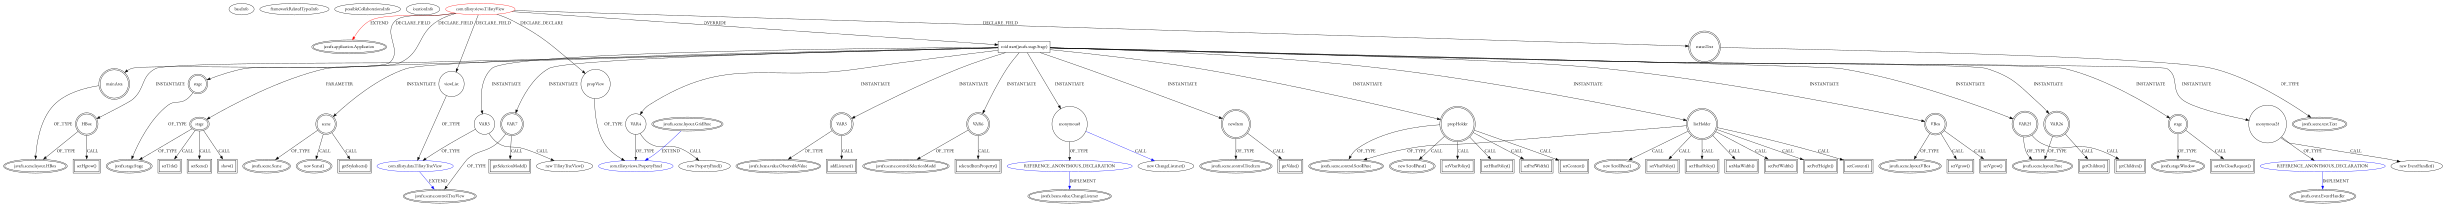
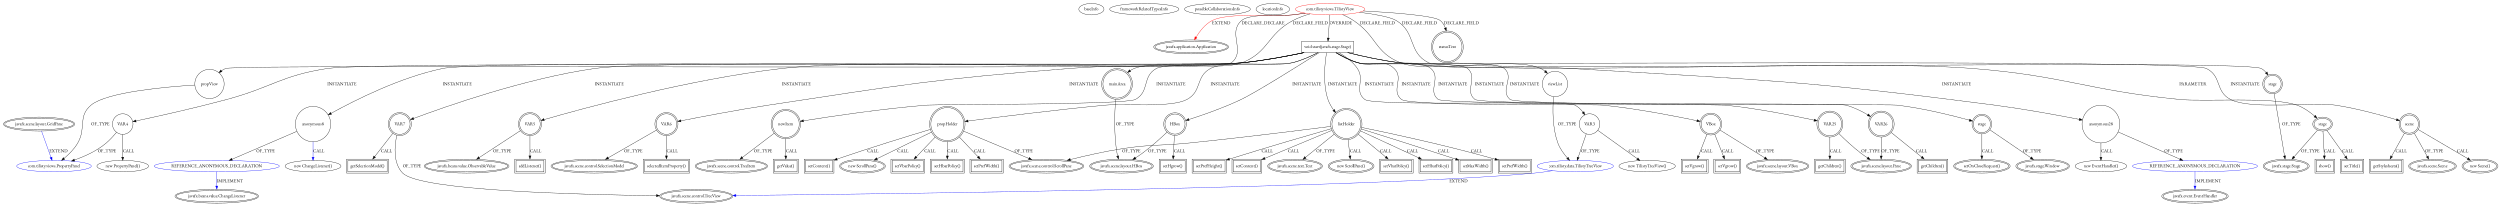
(2020, 56) -> (1320, 146)
(199, 166) -> none
(2232, 166) -> (1982, 166)
